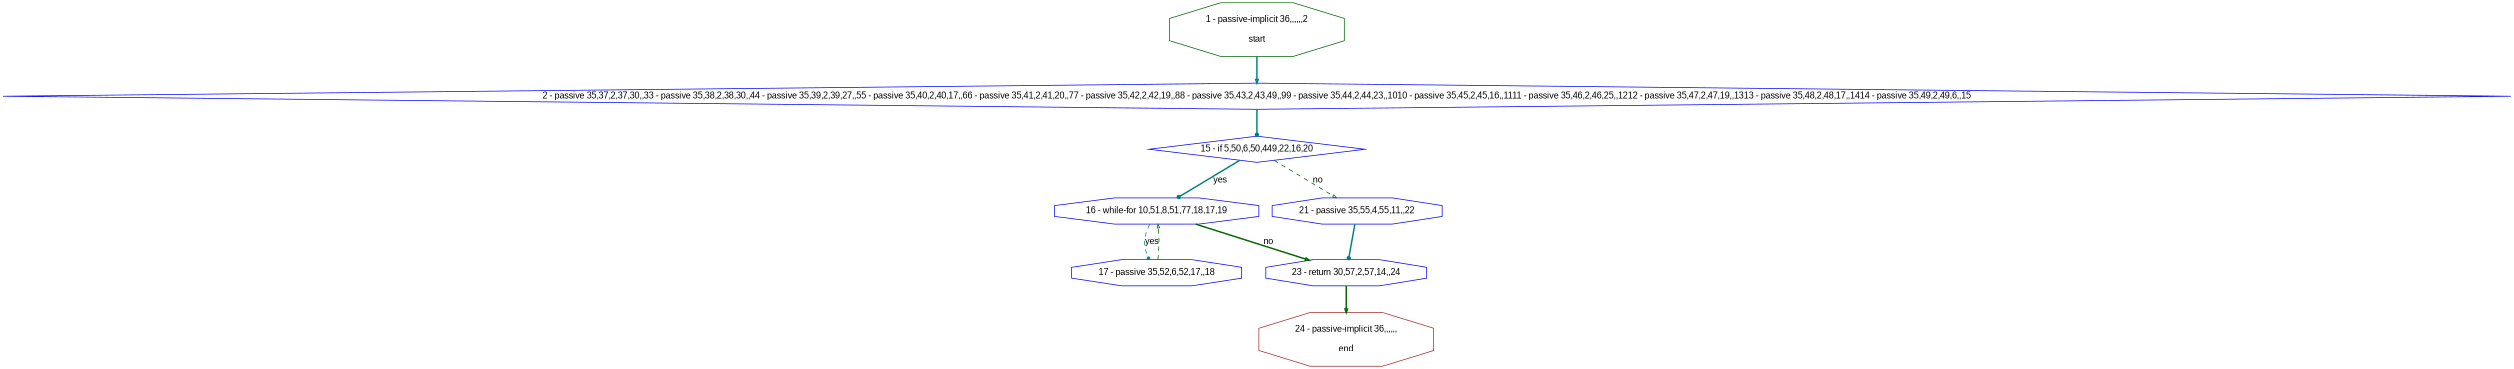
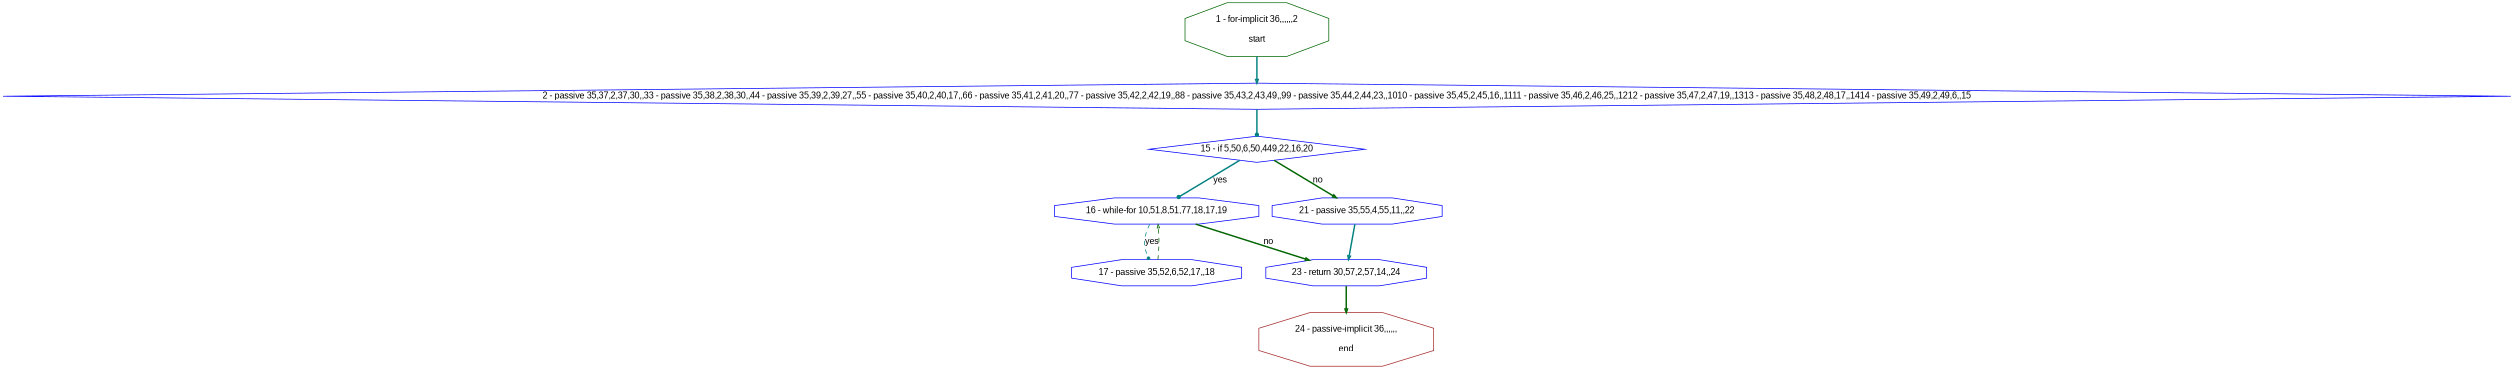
(1257, 30) -> (1257, 30)
(1304, 178) -> (1304, 178)
(1352, 240) -> (1352, 240)
